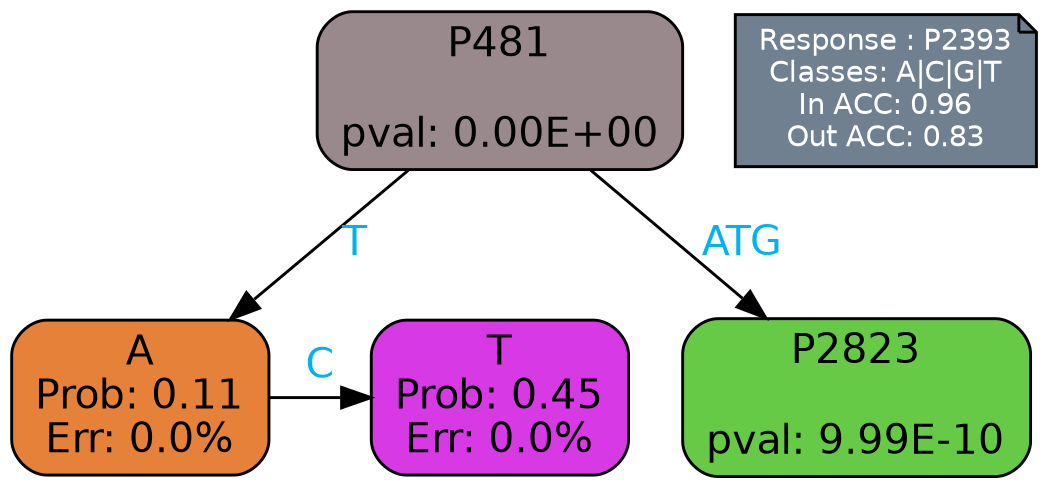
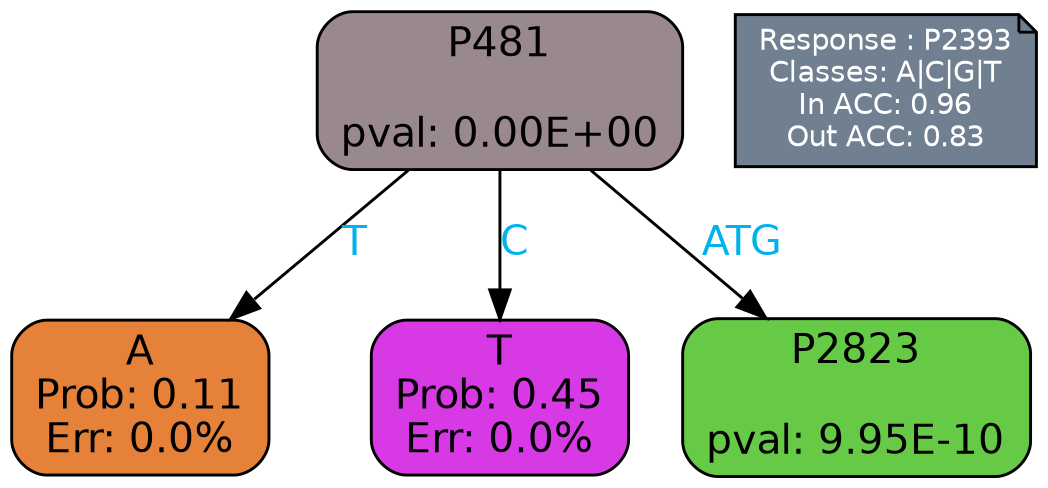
(305, 398) -> (500, 230)
(857, 398) -> (857, 398)
